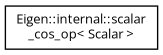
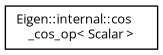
(82, 28) -> (82, 28)
